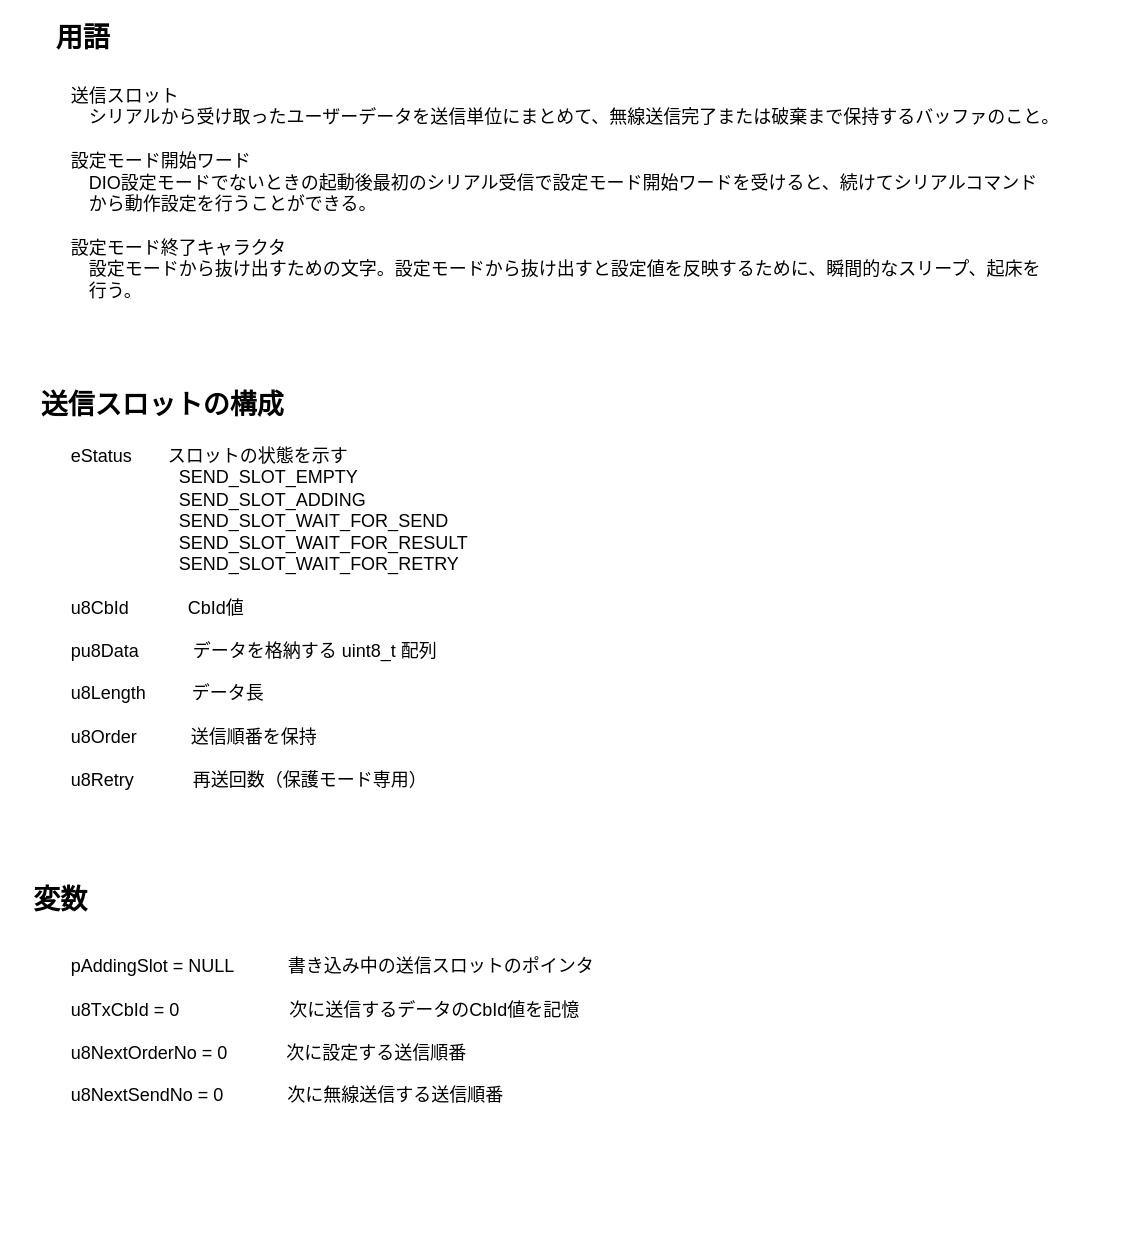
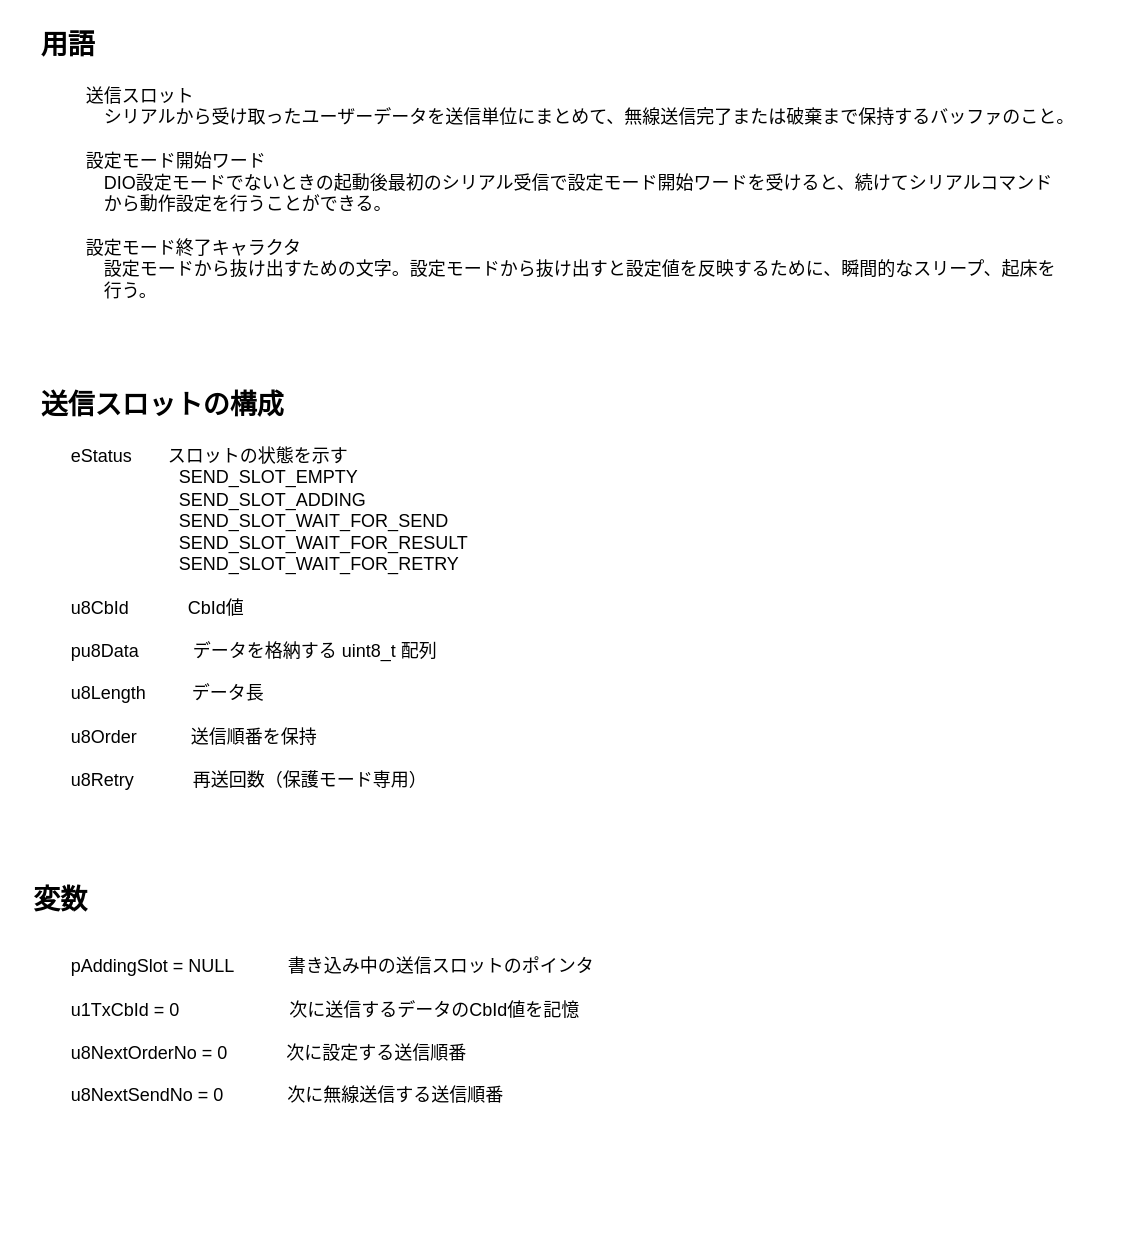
(83, 38) -> (68, 46)
(578, 211) -> (593, 211)
(334, 999) -> (334, 999)
